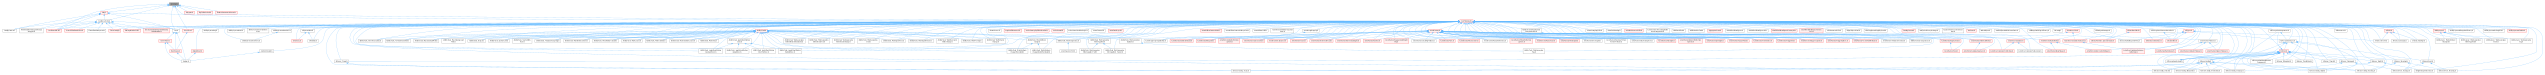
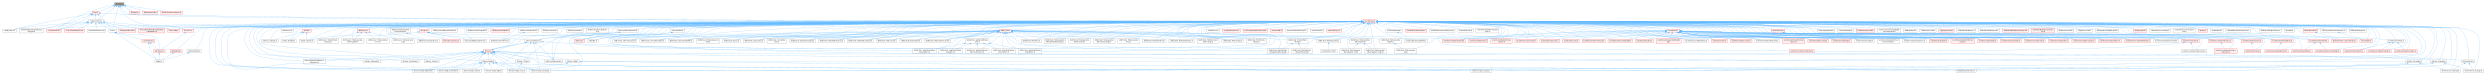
none -> (977, 51)
